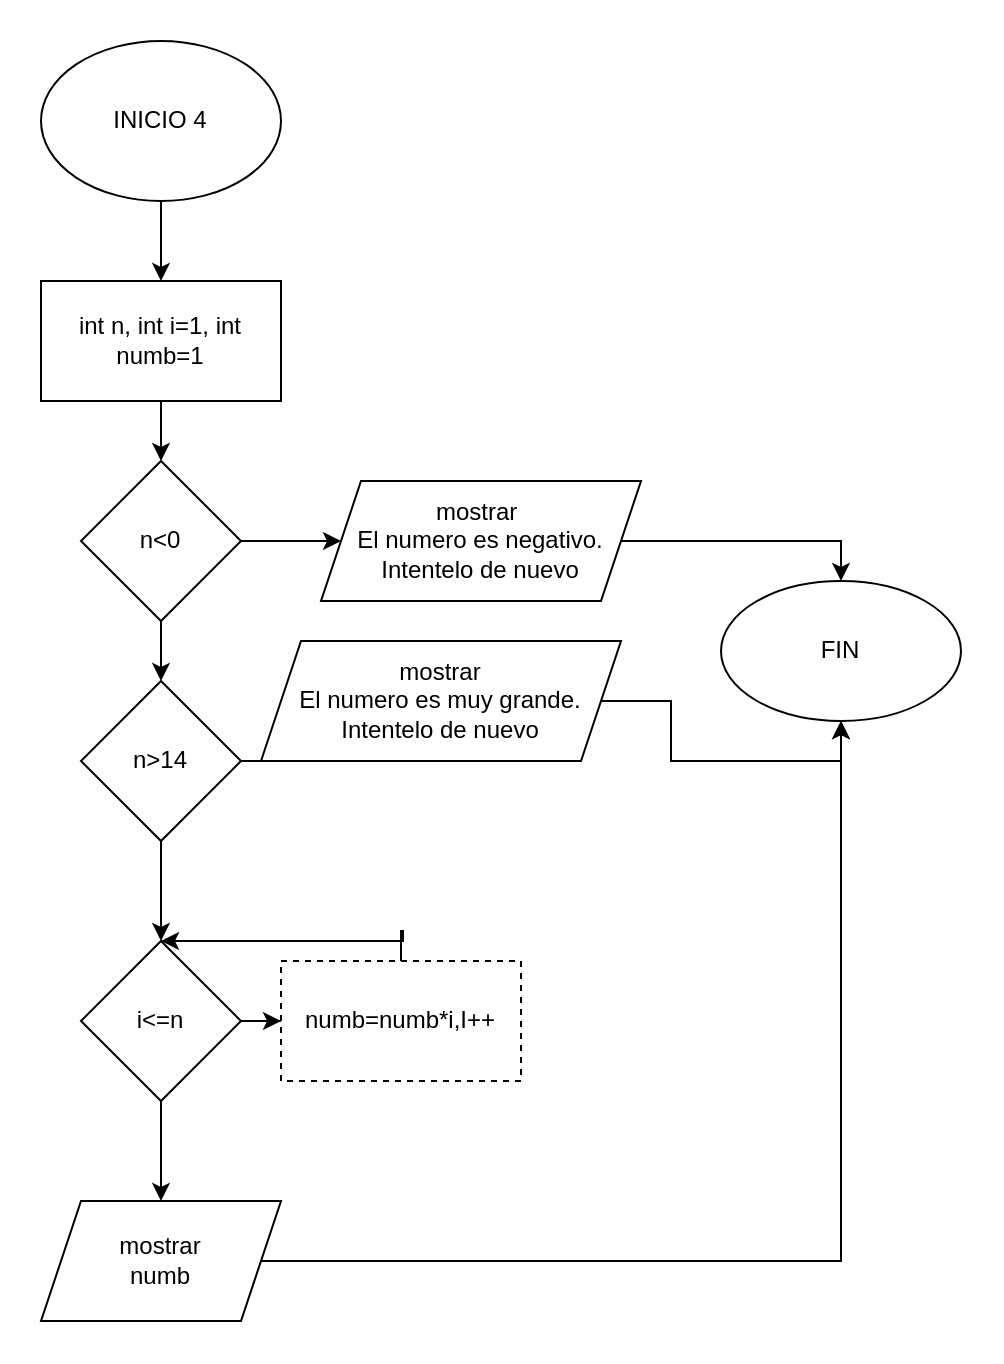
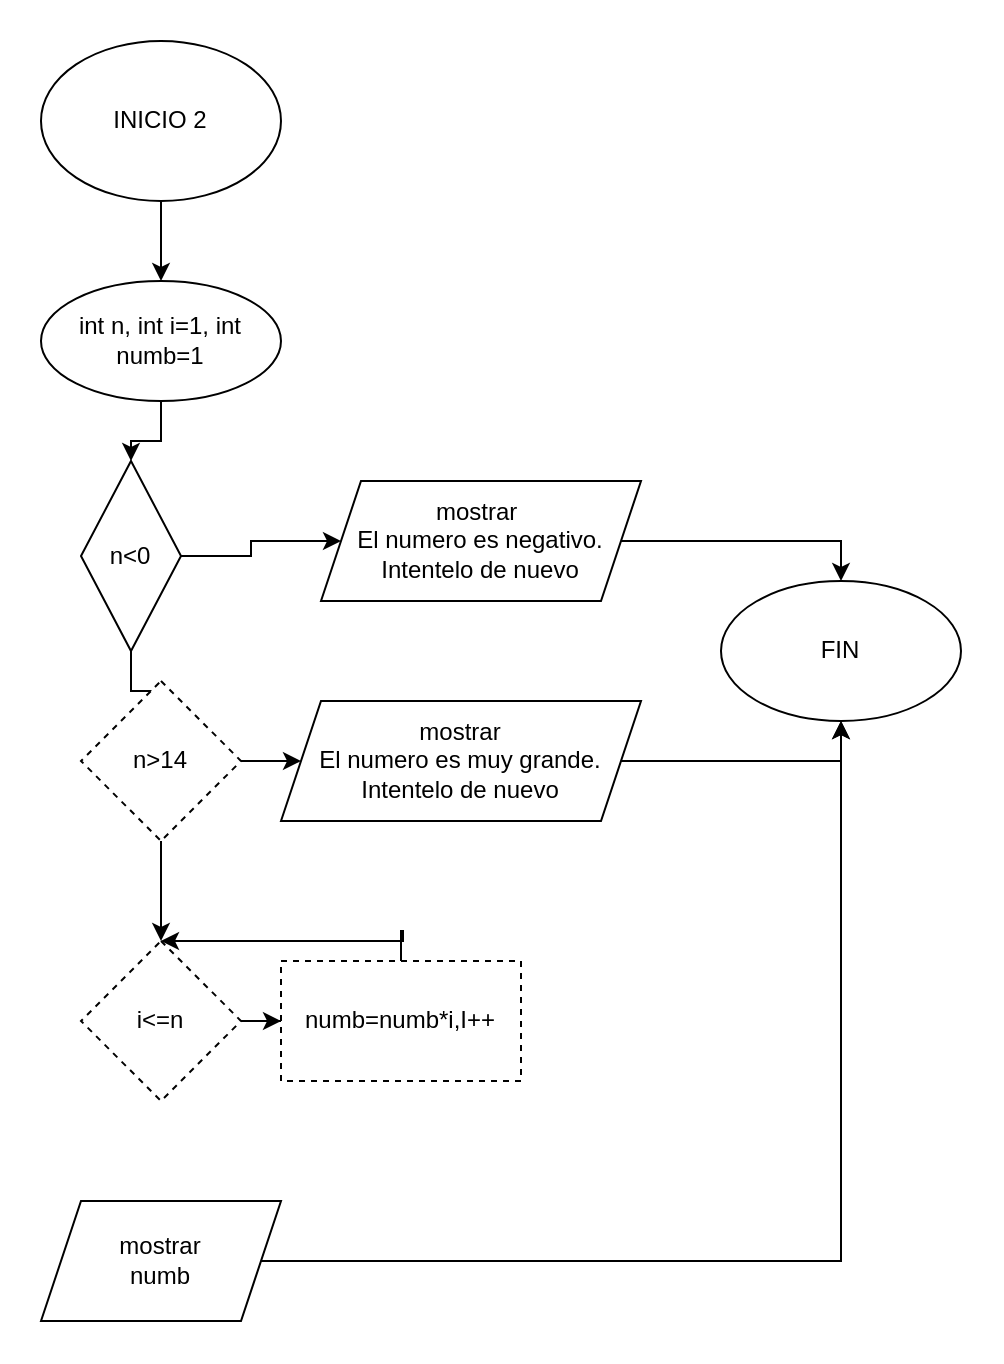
(161, 121) -> (161, 121)
(161, 341) -> (161, 341)
(161, 541) -> (131, 556)
(441, 701) -> (461, 761)
(161, 761) -> (161, 761)
(161, 1021) -> (161, 1021)
(161, 1144) -> none
